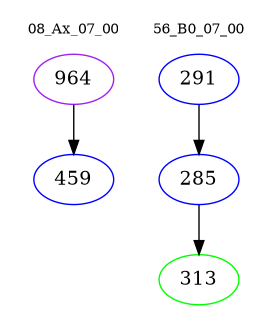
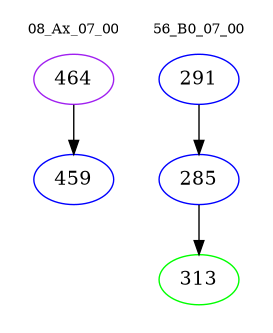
(74, 79) -> (74, 79)
